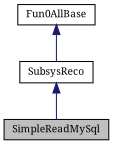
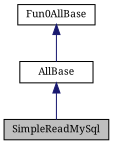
(56, 72) -> (56, 72)
